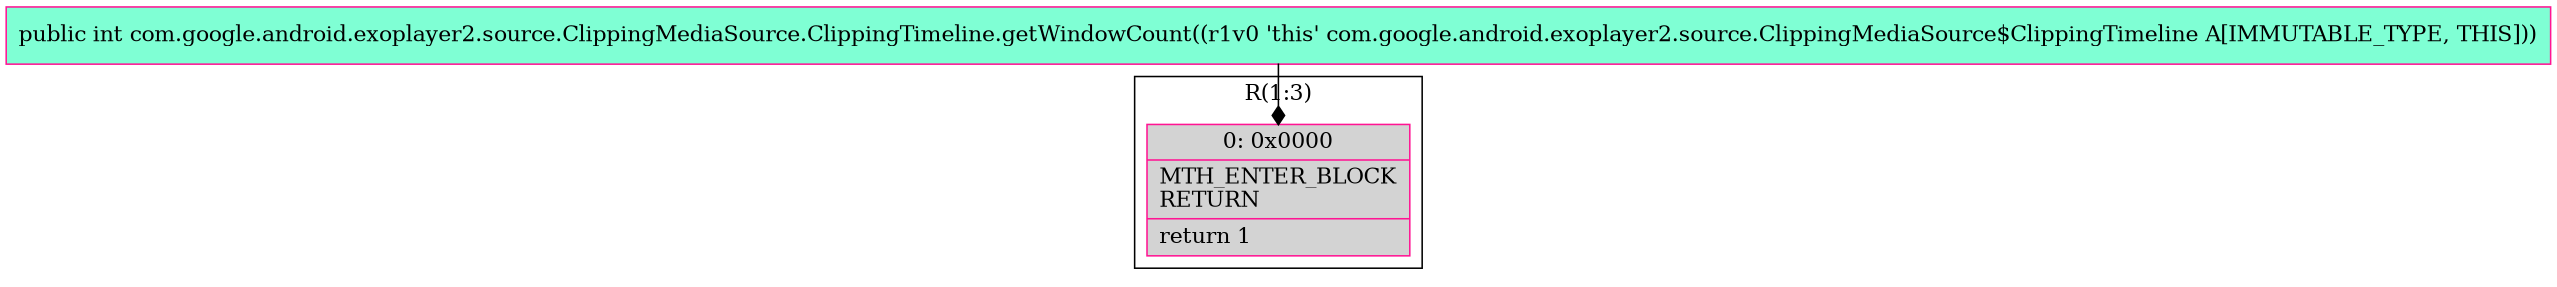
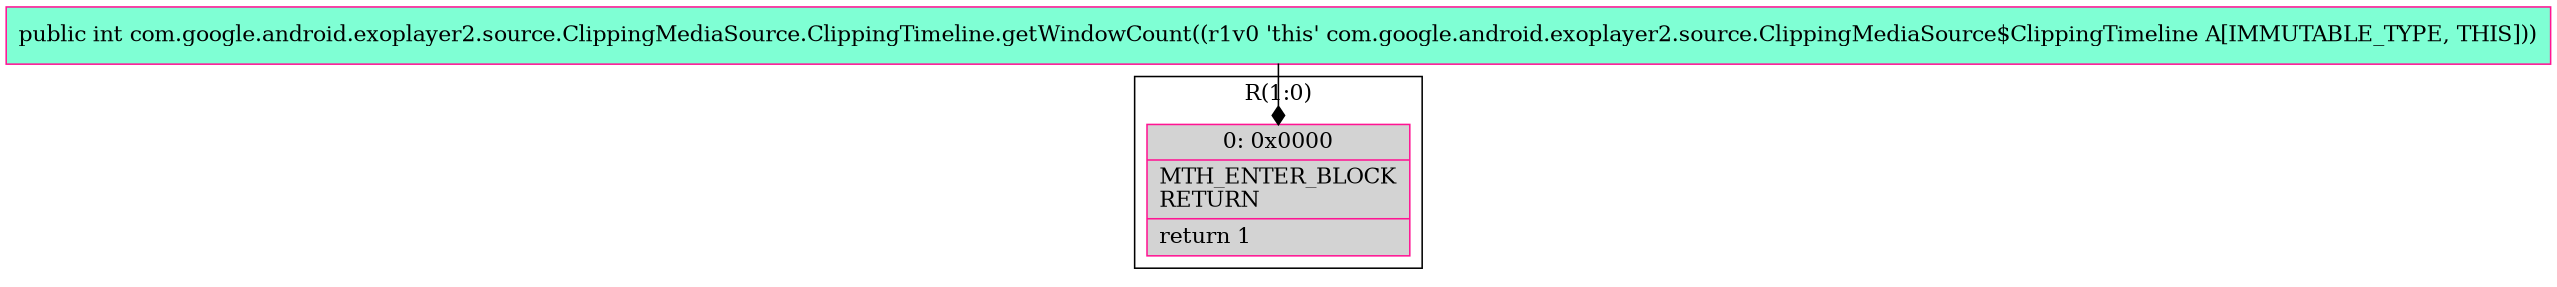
(1278, 94) -> (1278, 94)
